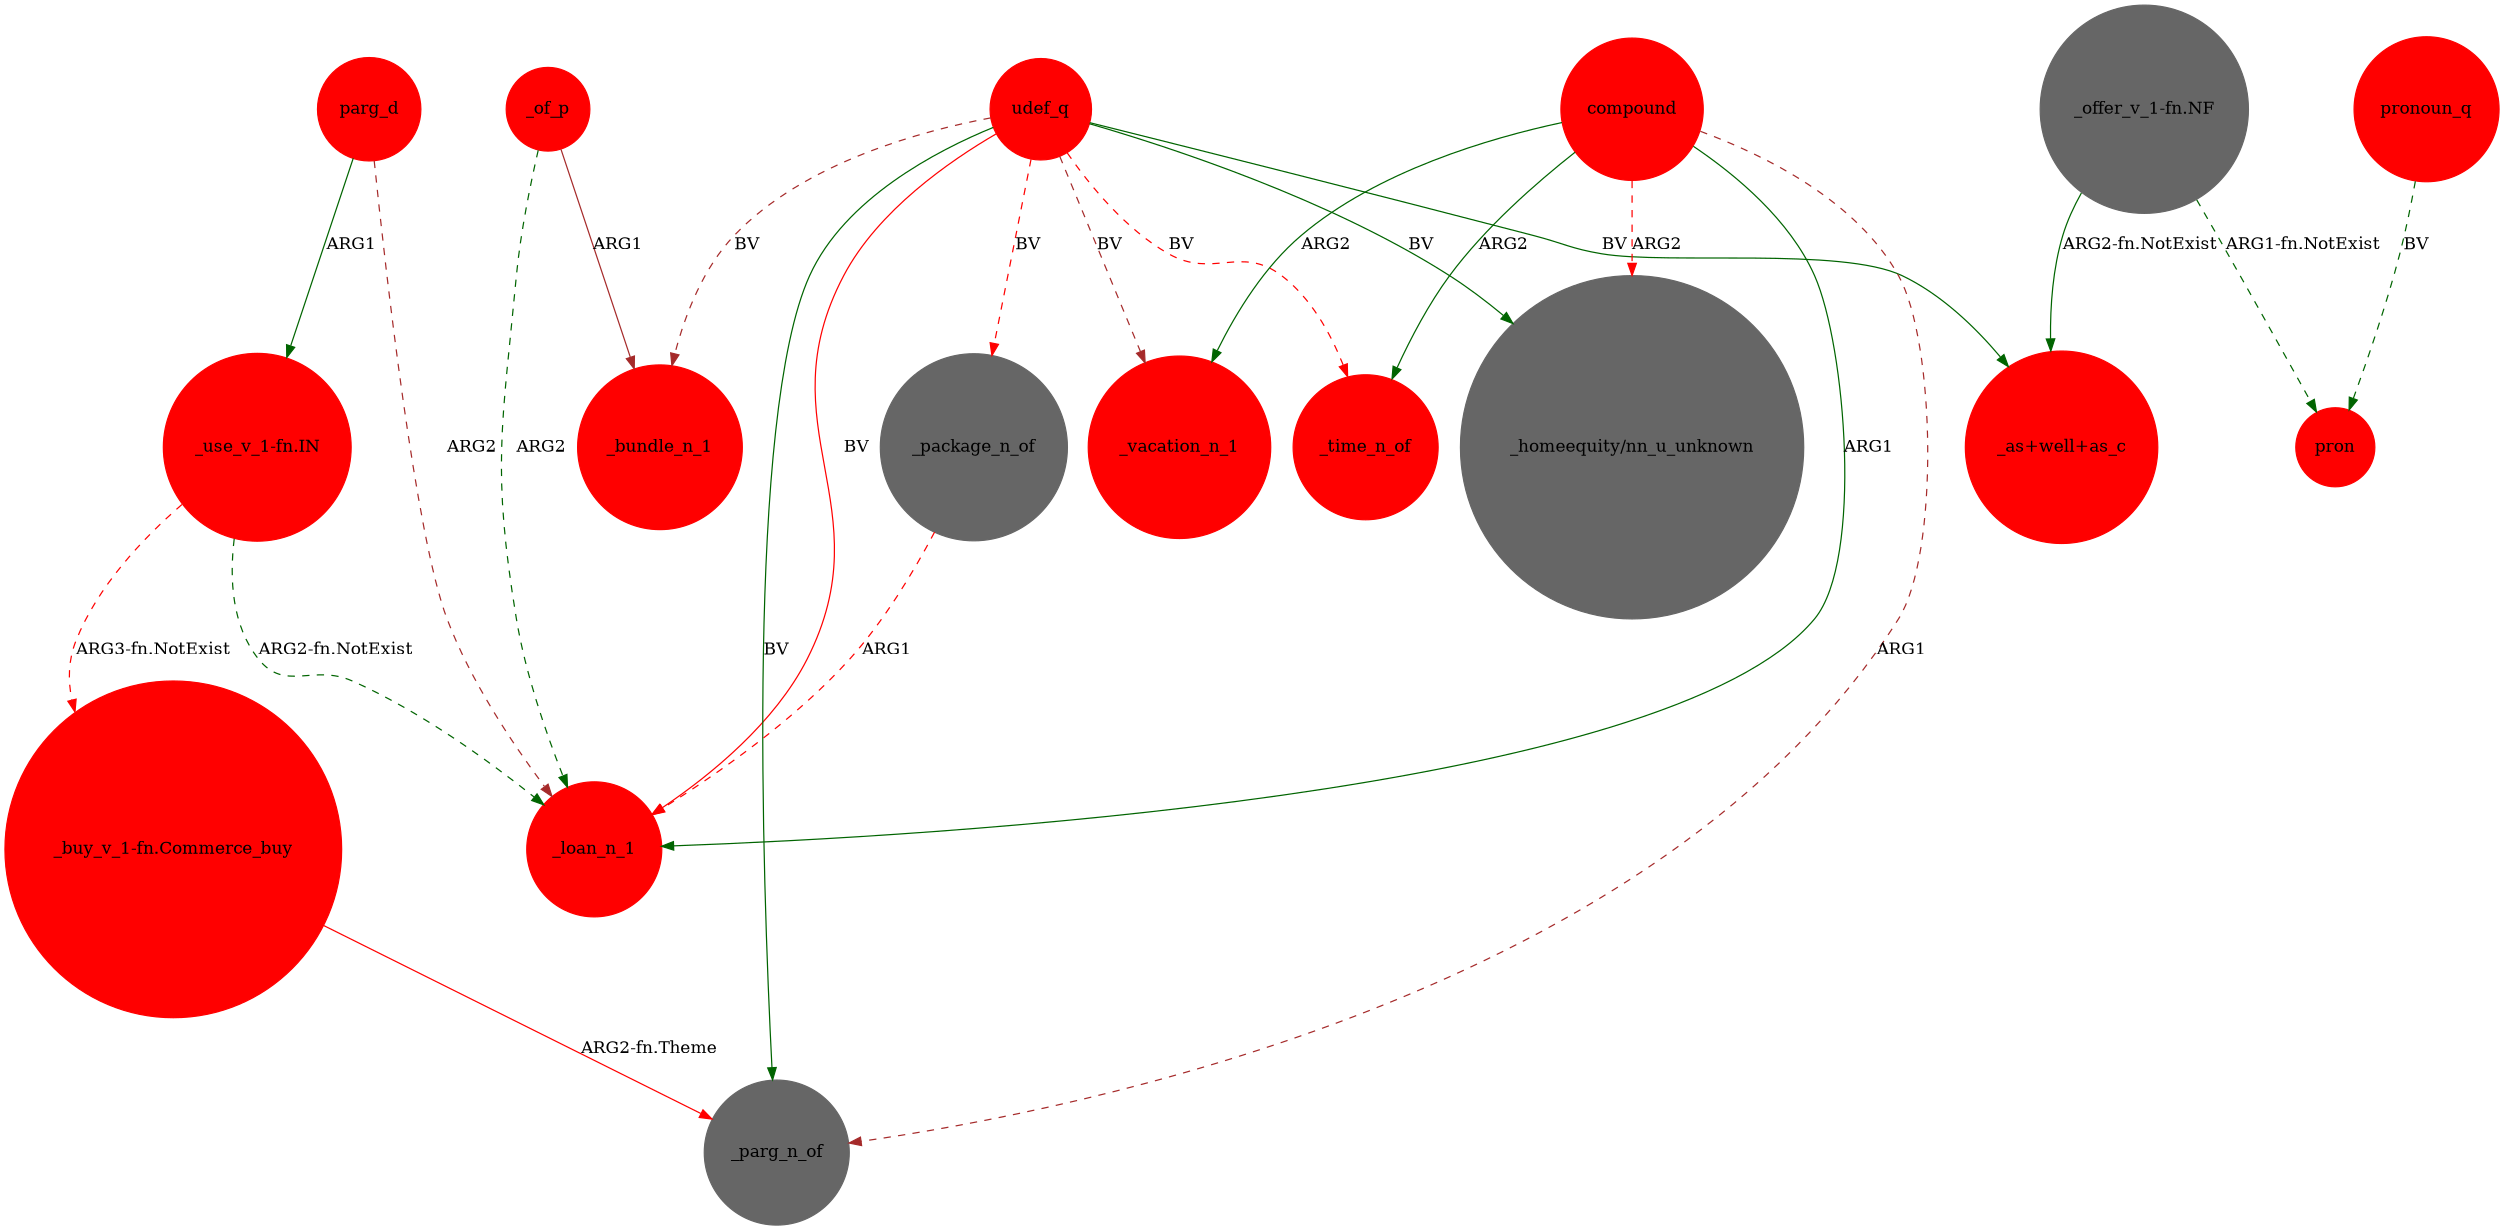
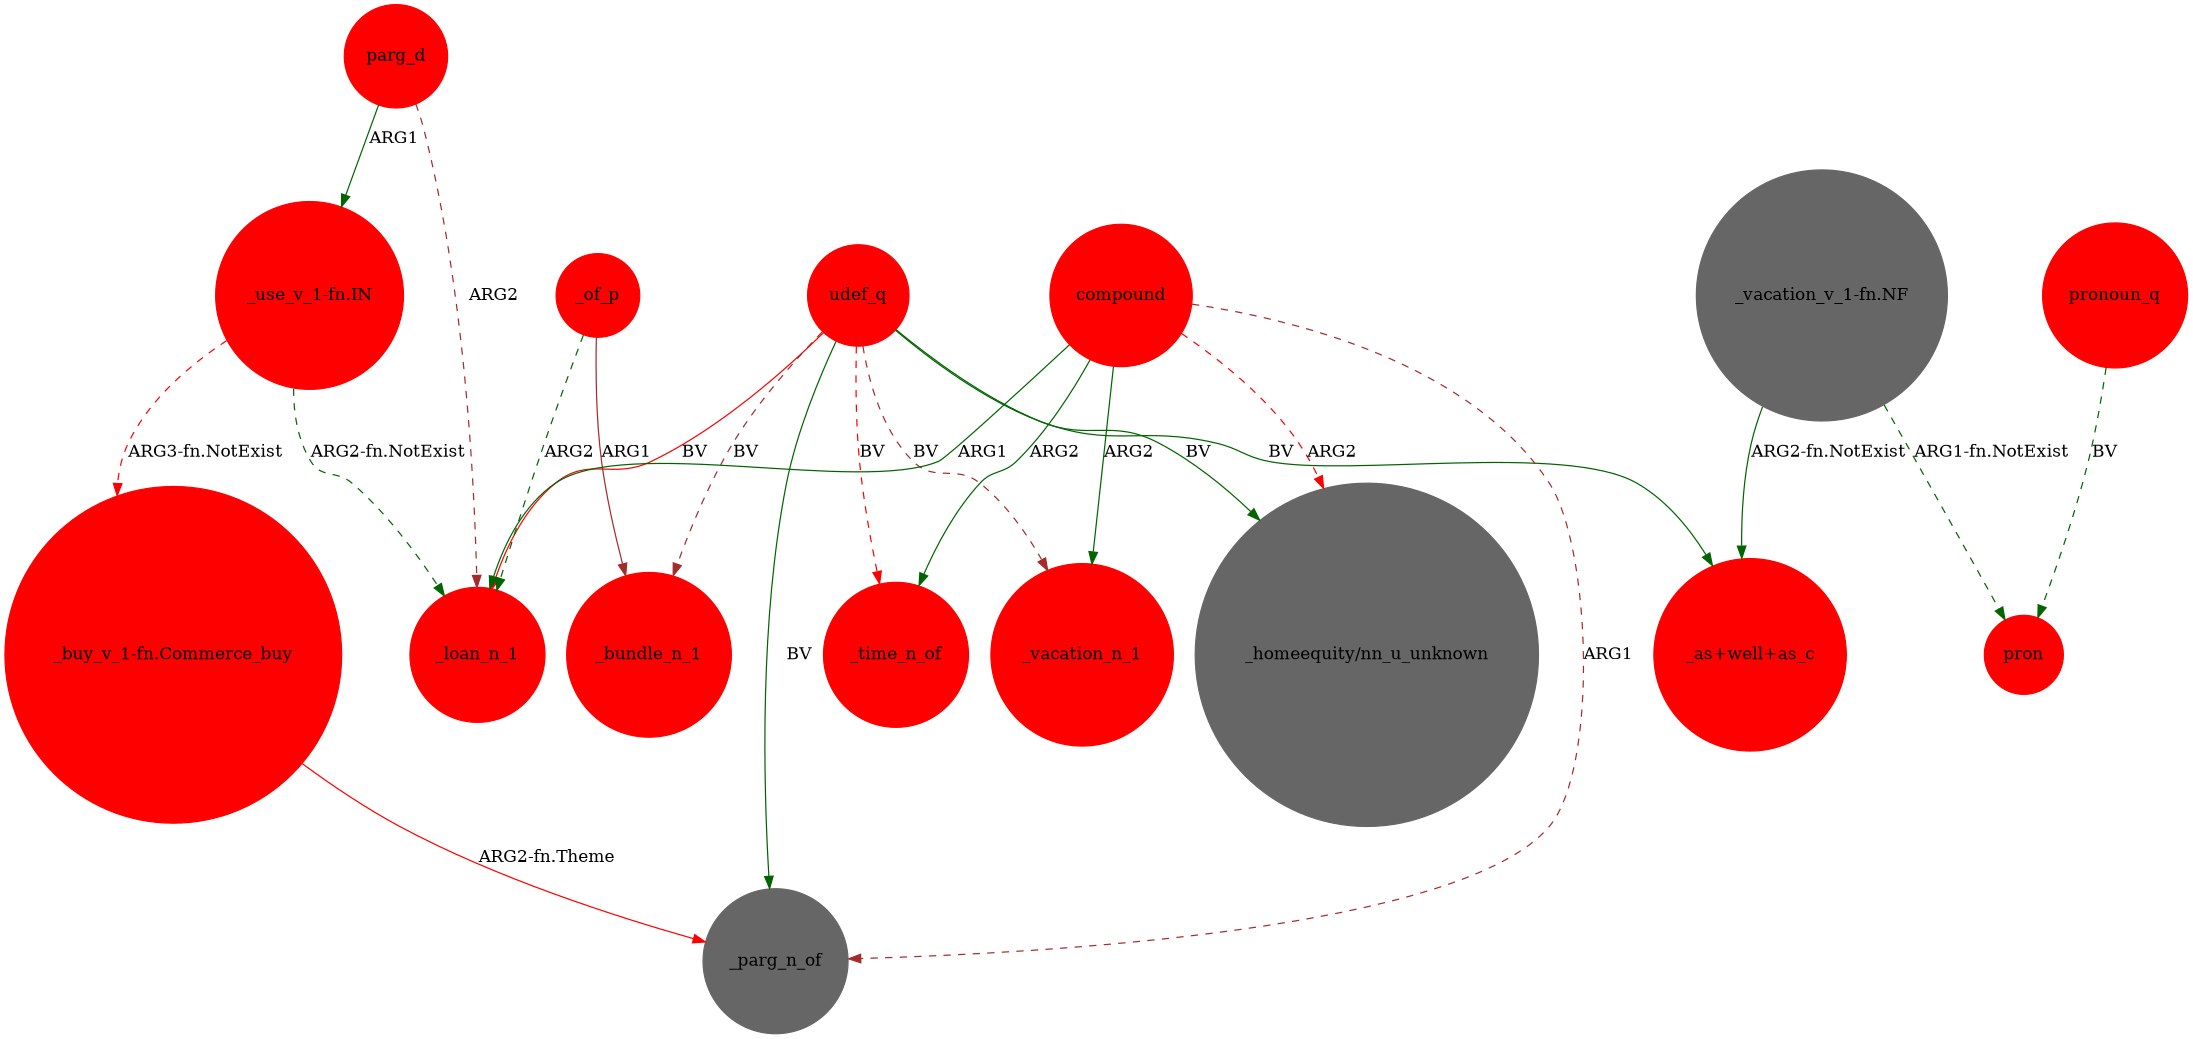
(2144, 109) -> (1822, 295)
(974, 447) -> none
